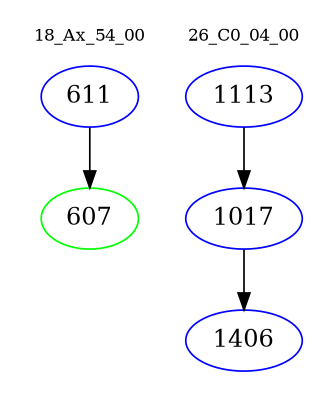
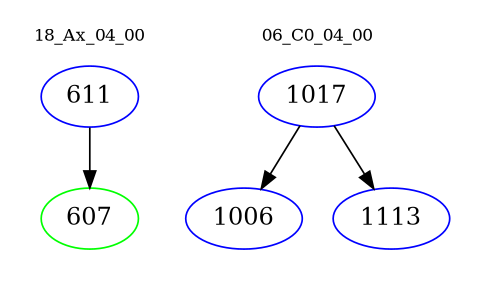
(90, 36) -> (90, 36)
(244, 36) -> (318, 36)
(244, 149) -> (349, 150)
(244, 341) -> (244, 219)
